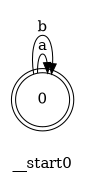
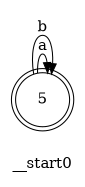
(43, 100) -> (43, 100)
